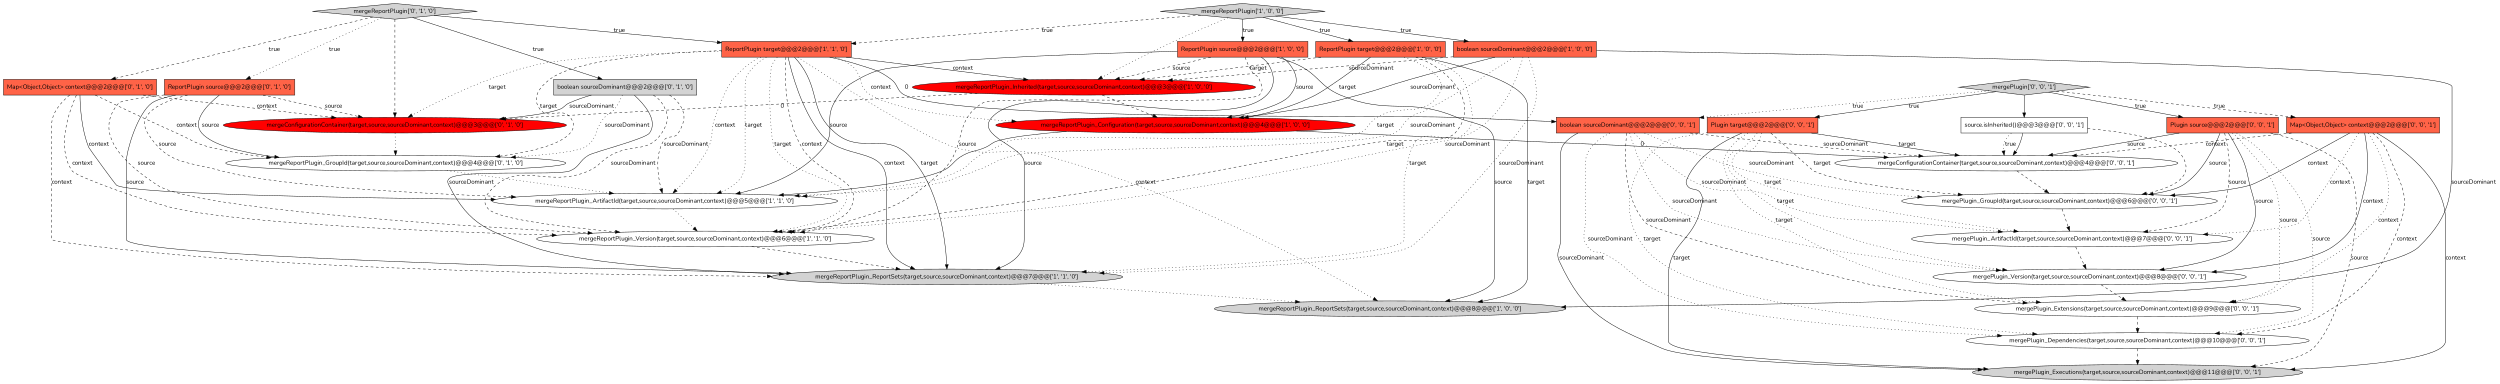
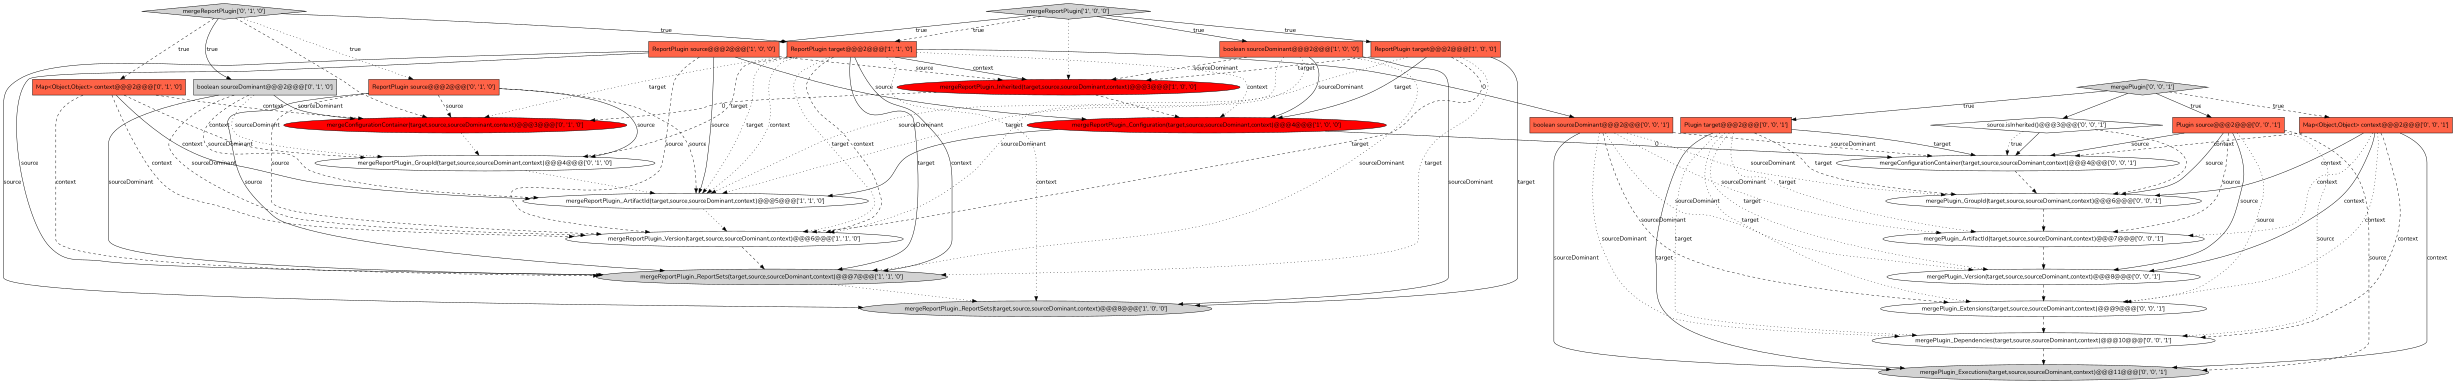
(1846, 104) -> none
(2024, 125) -> (2047, 125)
